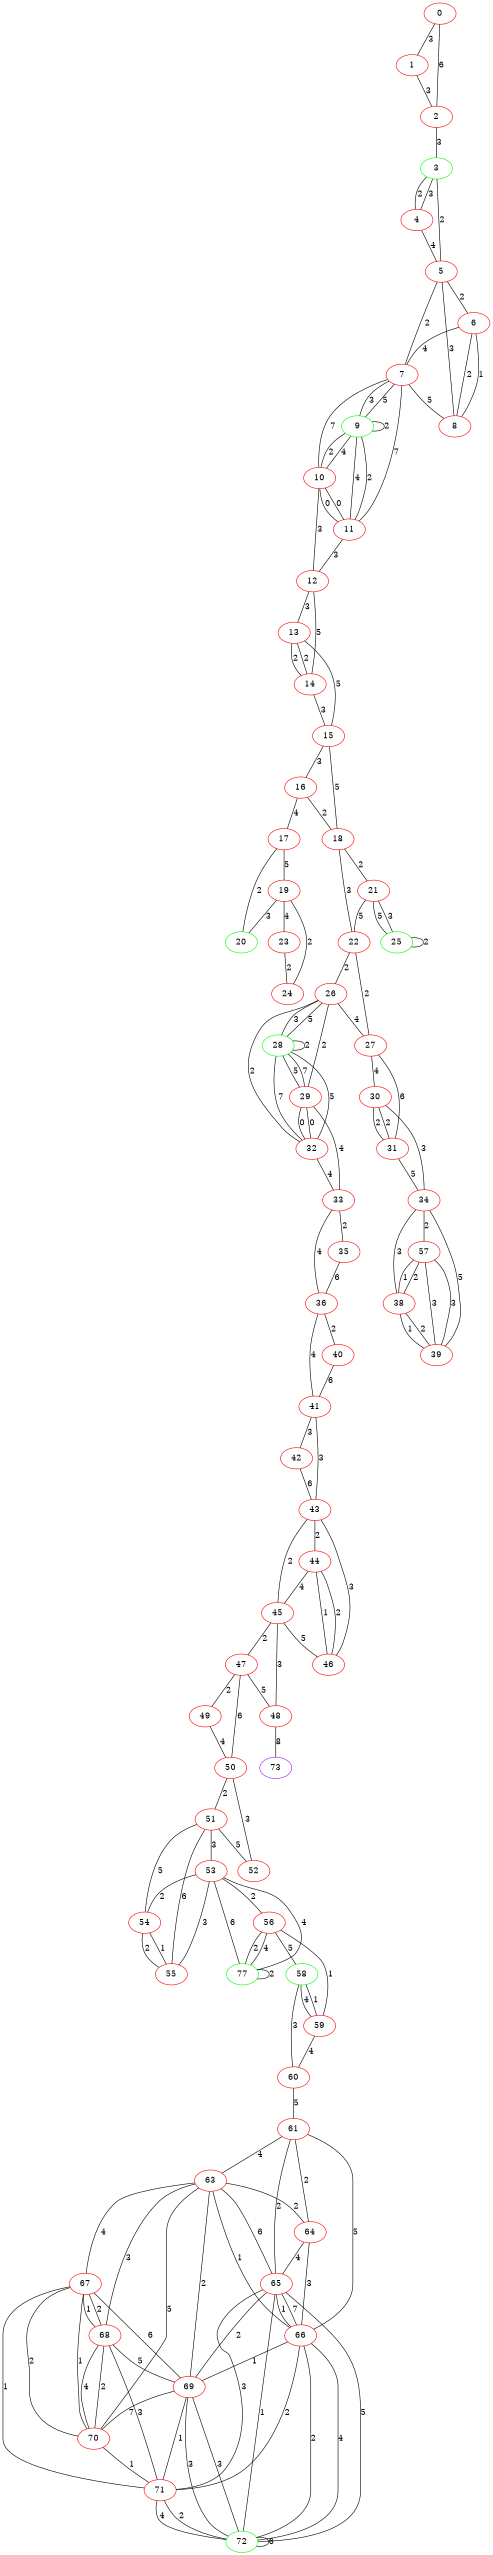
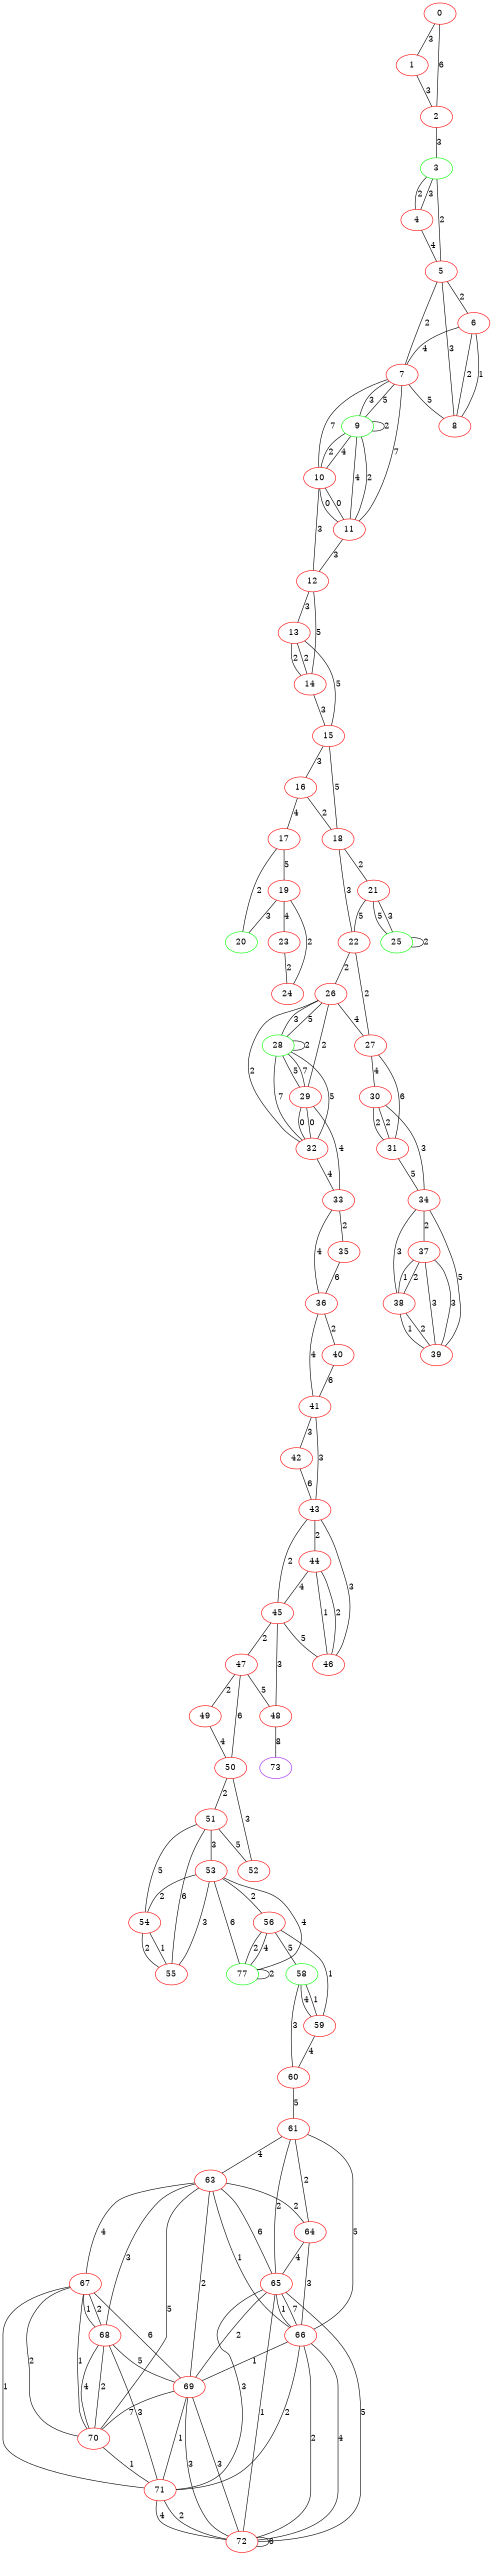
(424, 1252) -> (424, 1252)
(242, 2542) -> (242, 2542)
